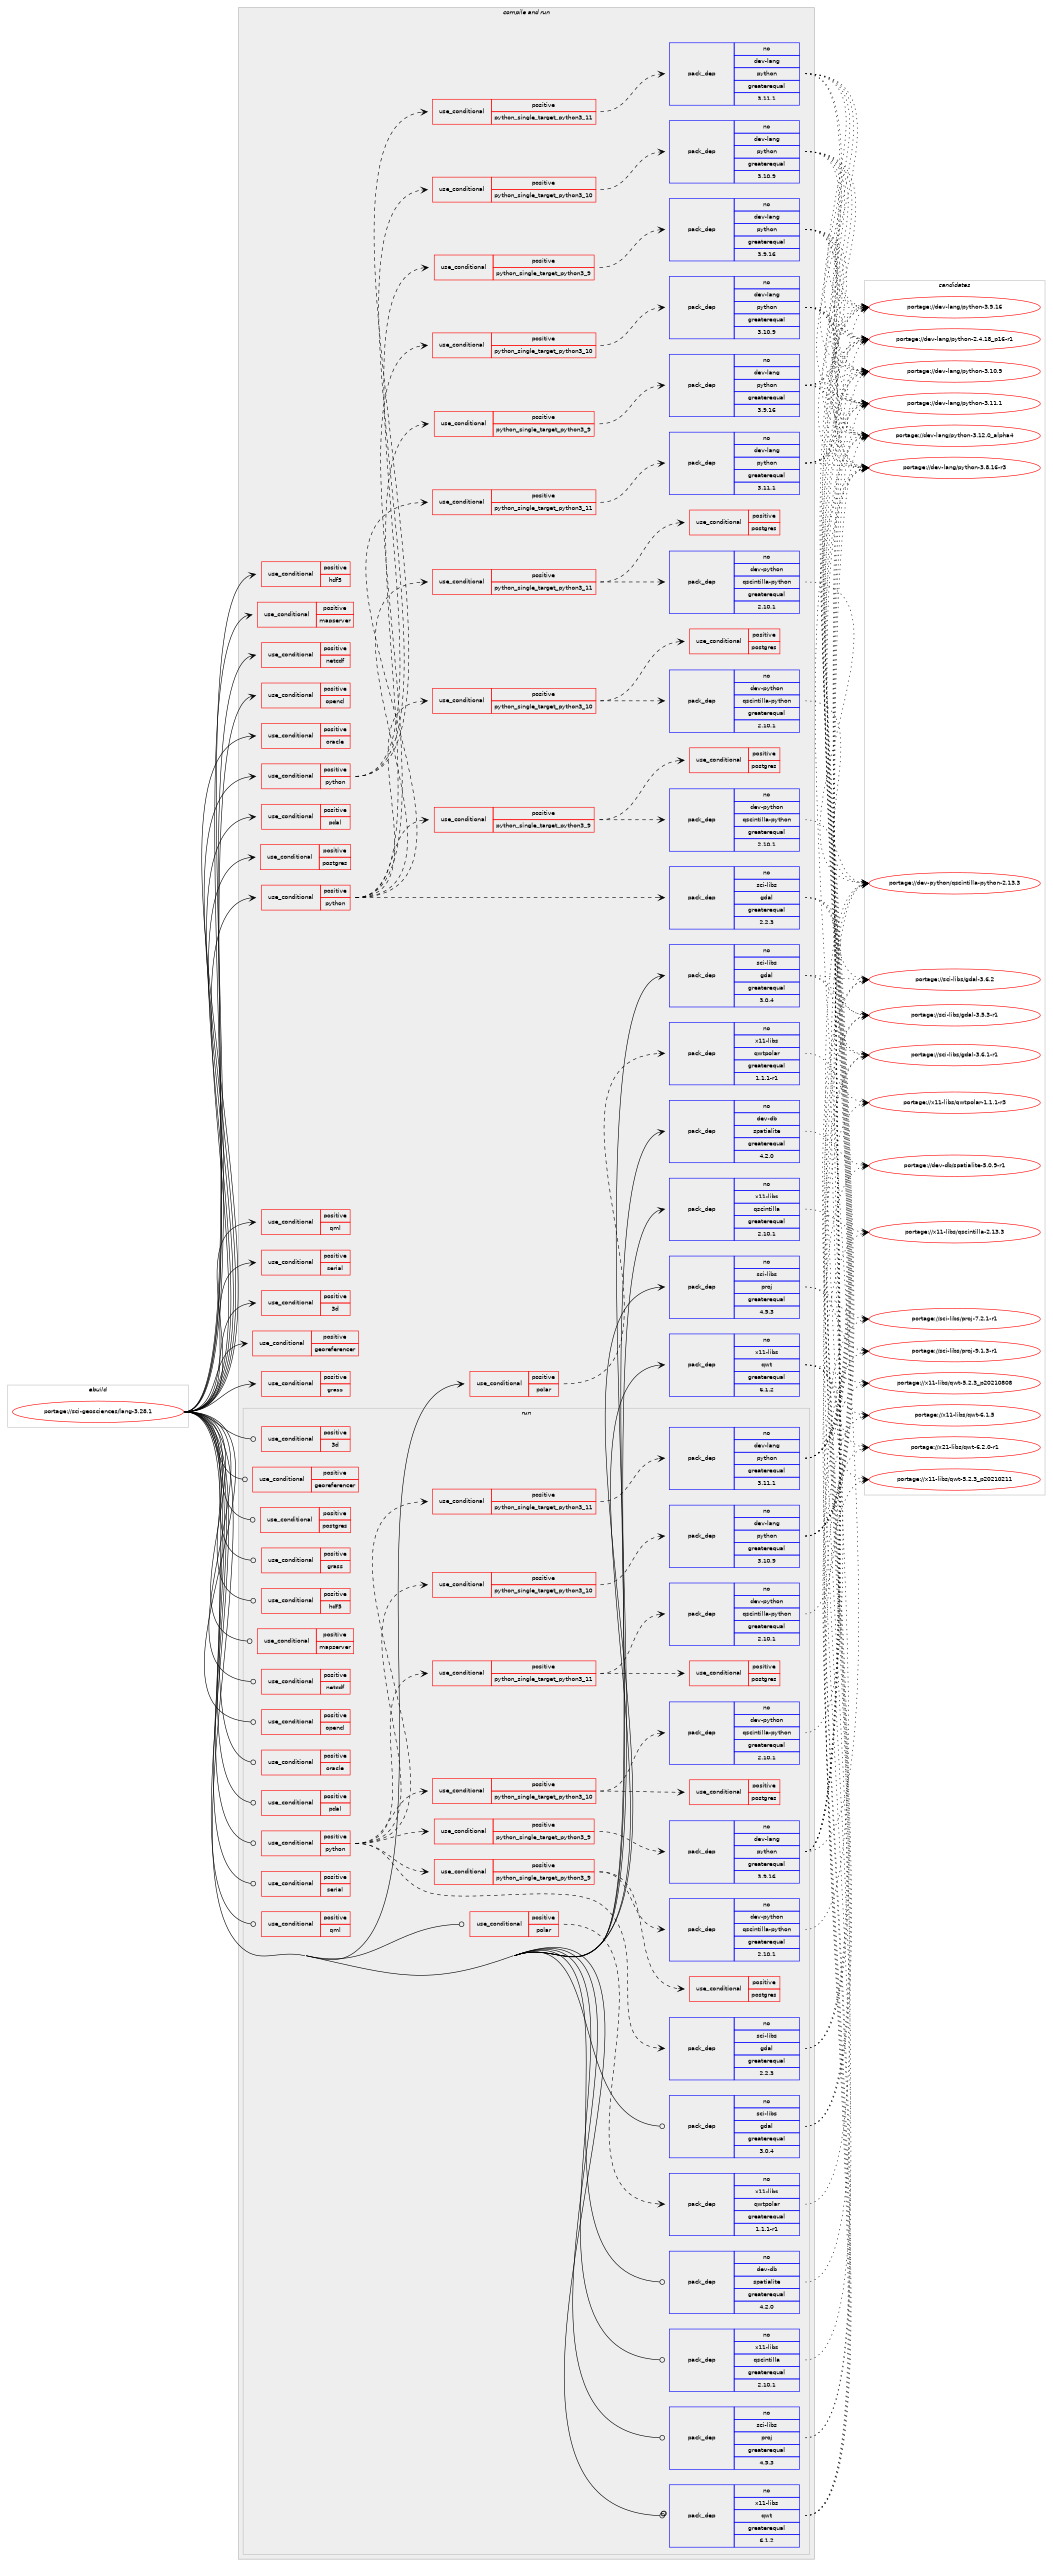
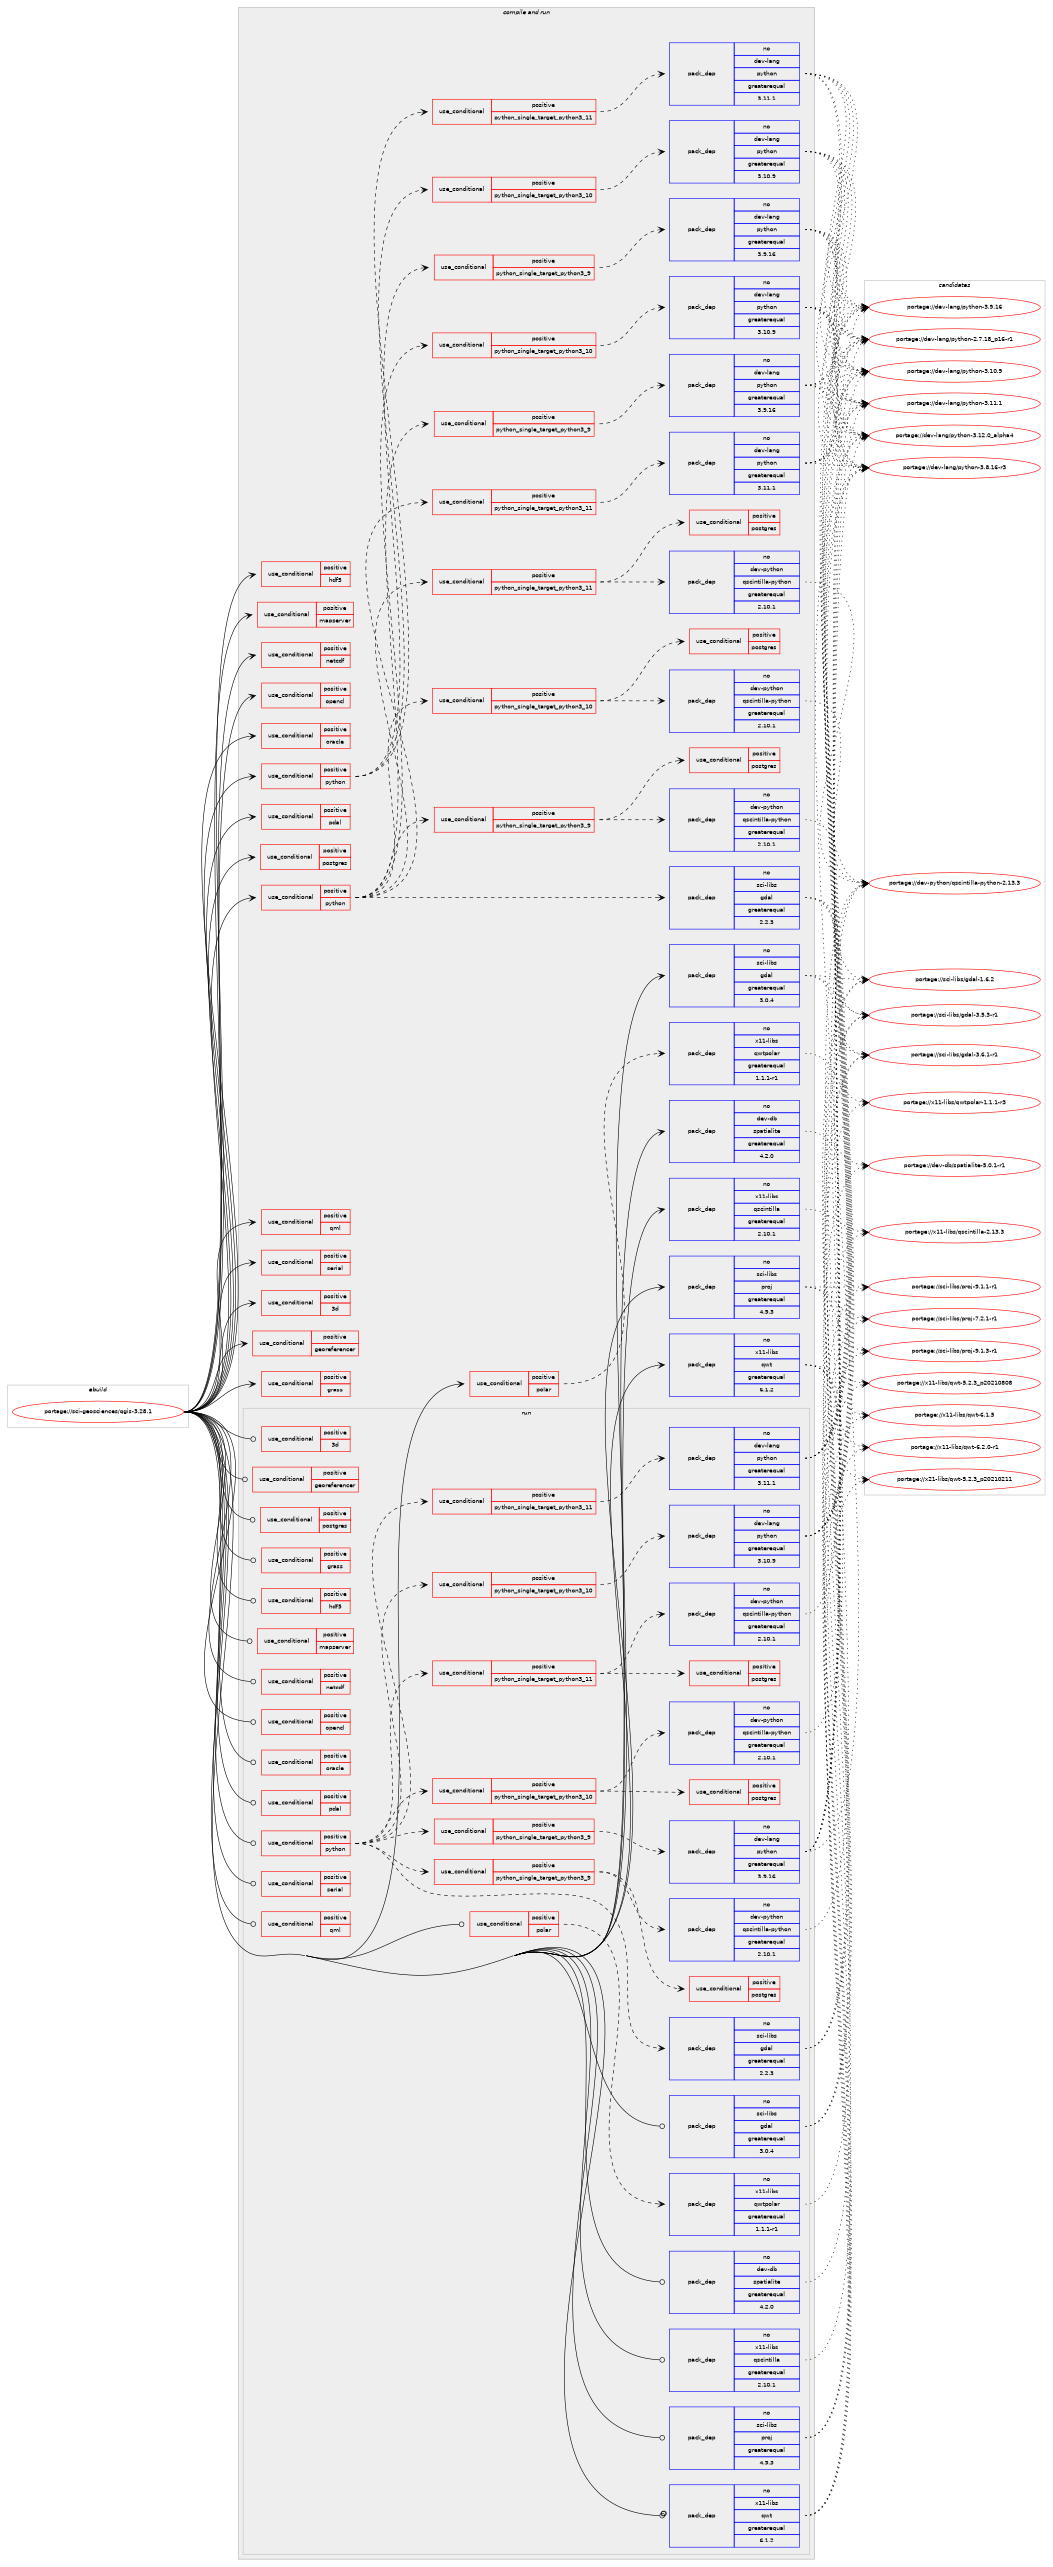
(955, 339) -> (955, 339)
(955, 980) -> (955, 980)
(955, 1166) -> (955, 1166)
none -> (955, 1287)
(98, 1412) -> (98, 1412)
(955, 1447) -> (955, 1447)
(955, 1480) -> (955, 1480)
